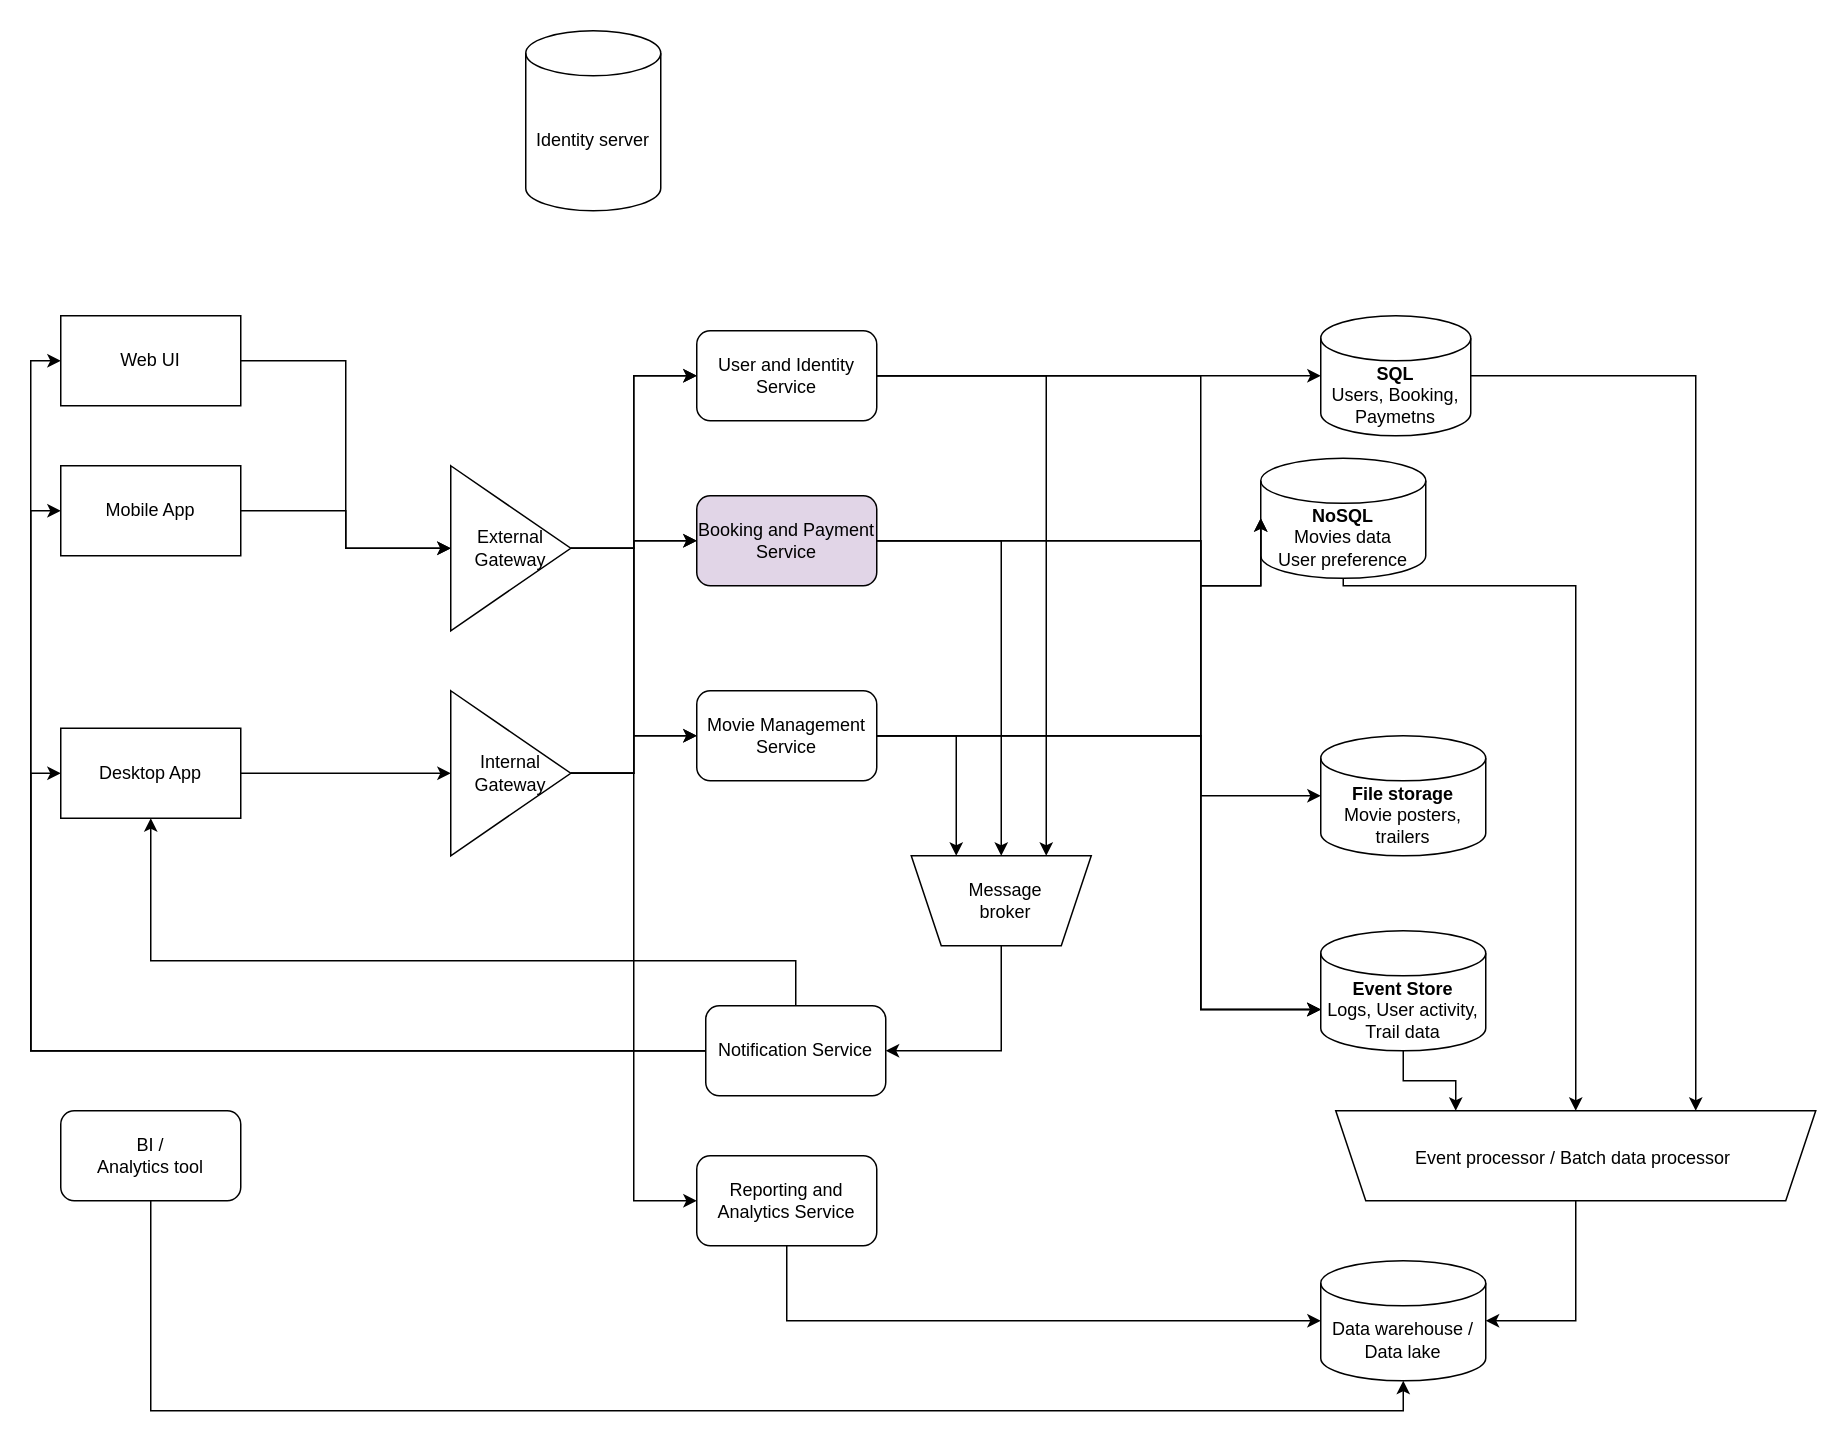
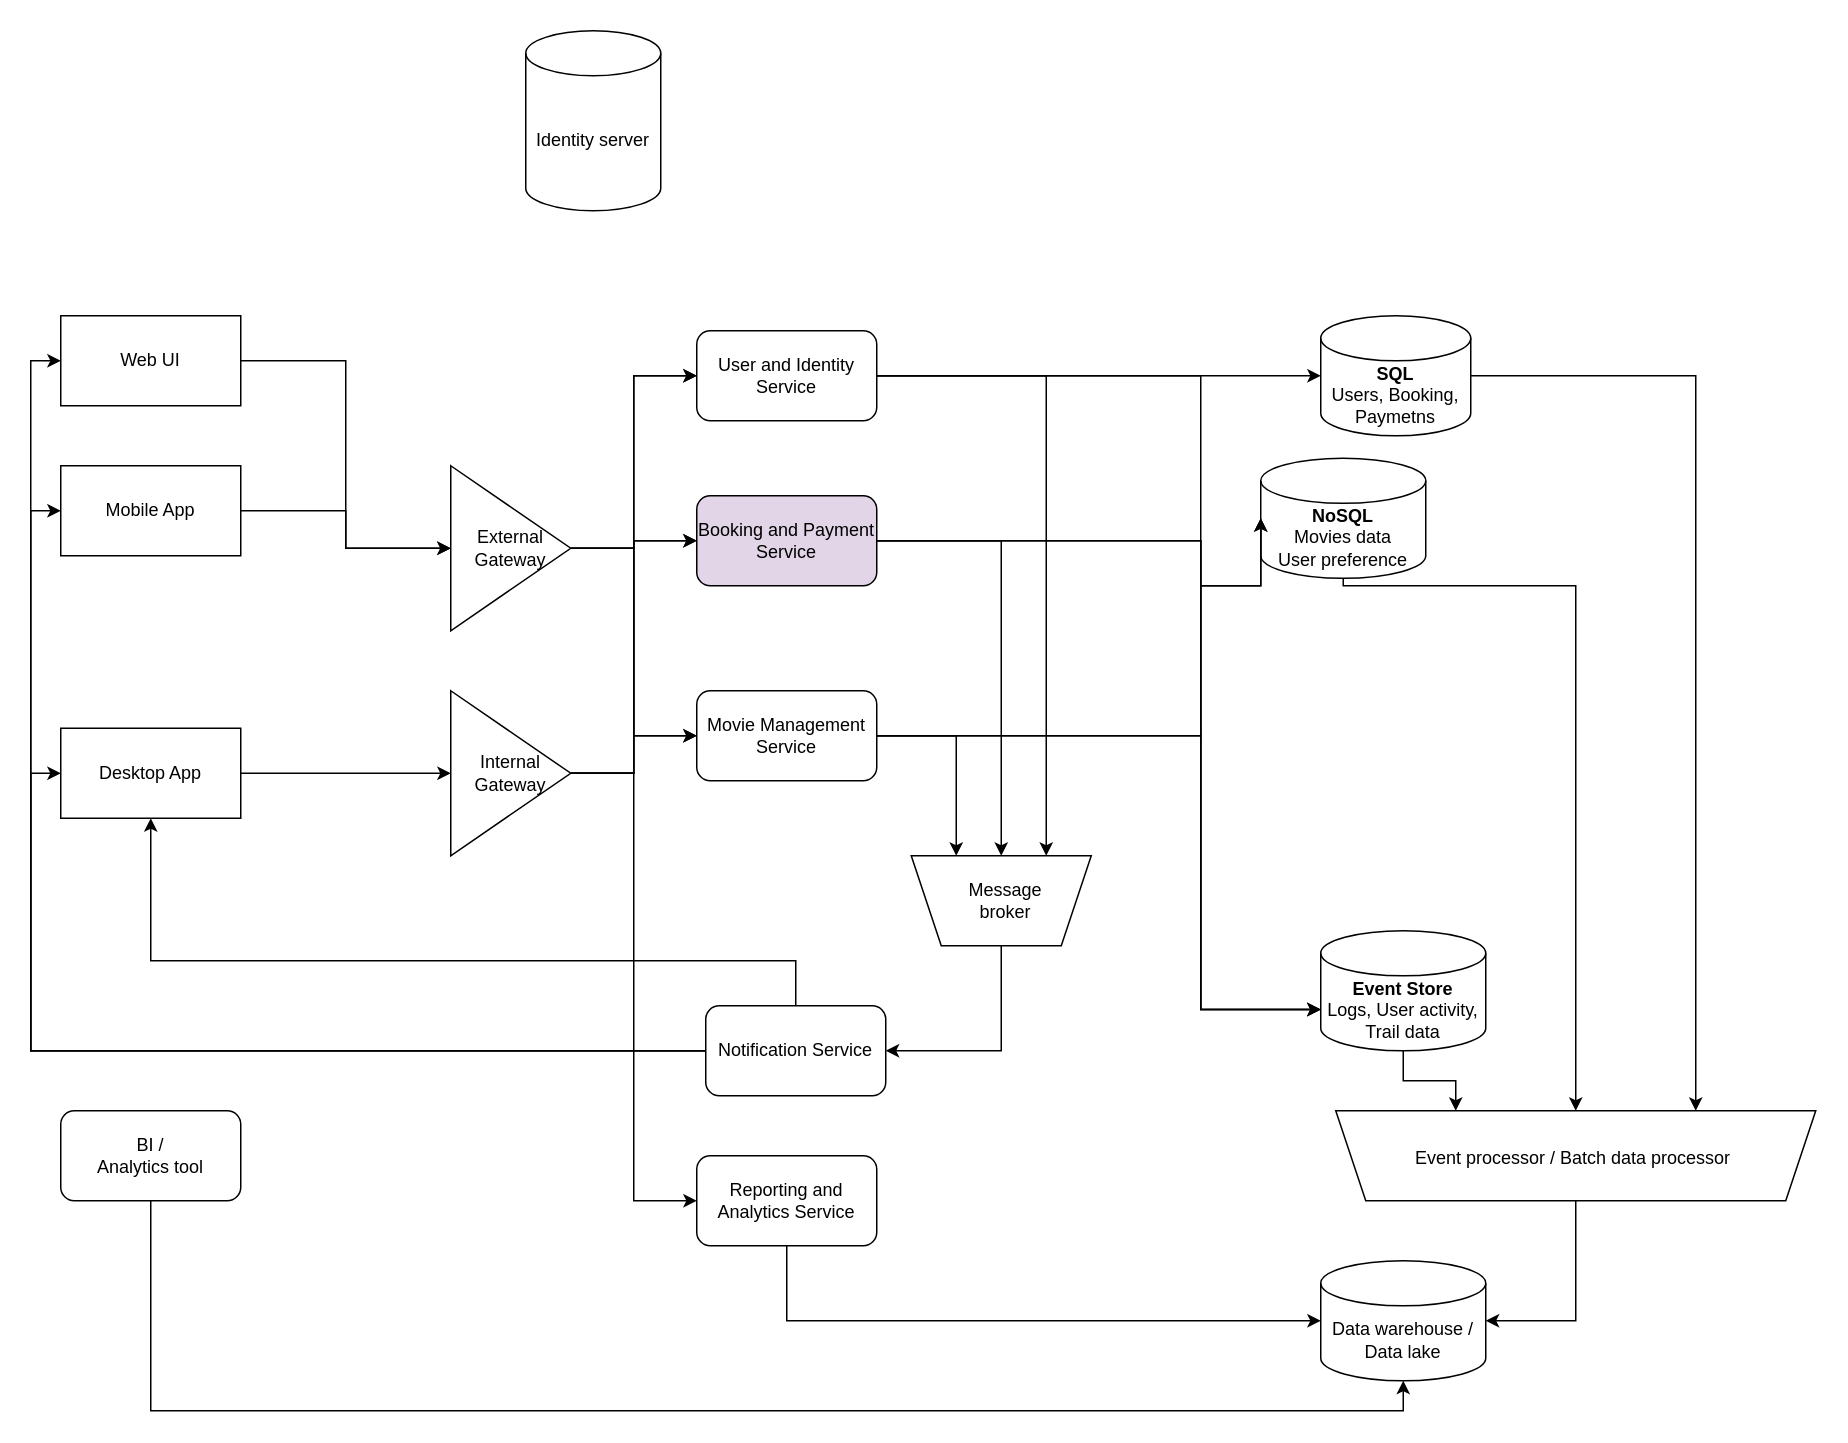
(1257, 796) -> none
(1403, 796) -> none
